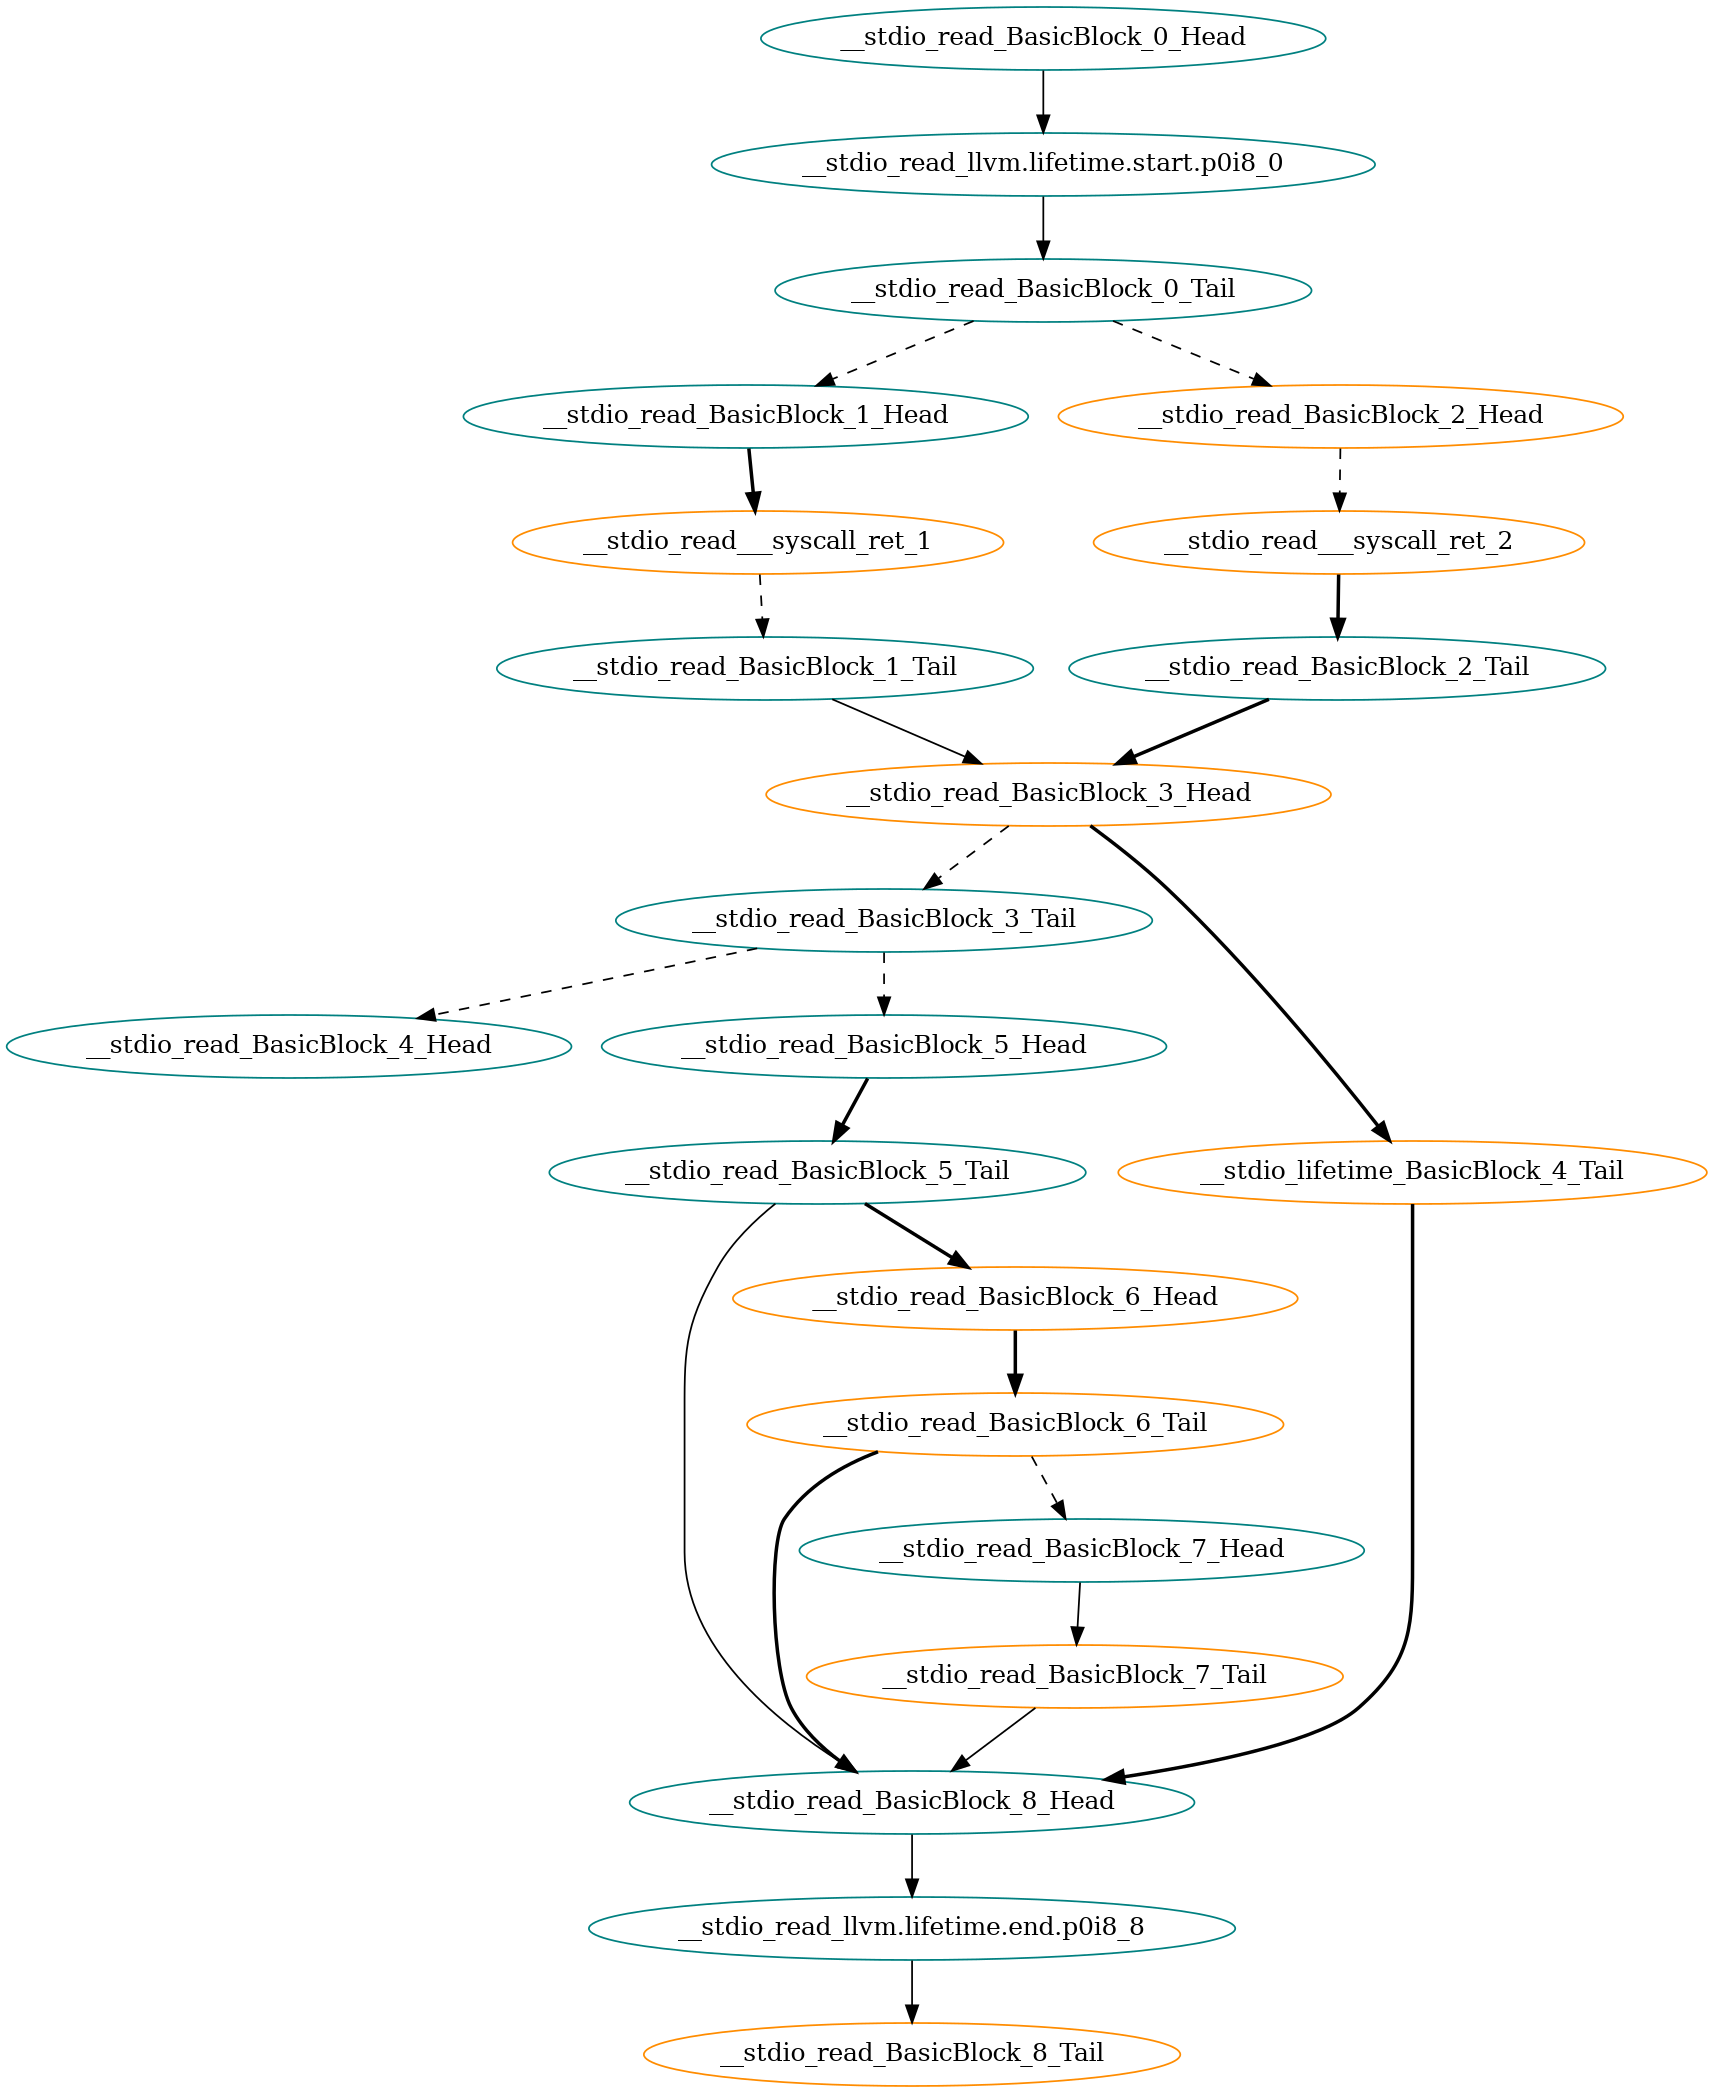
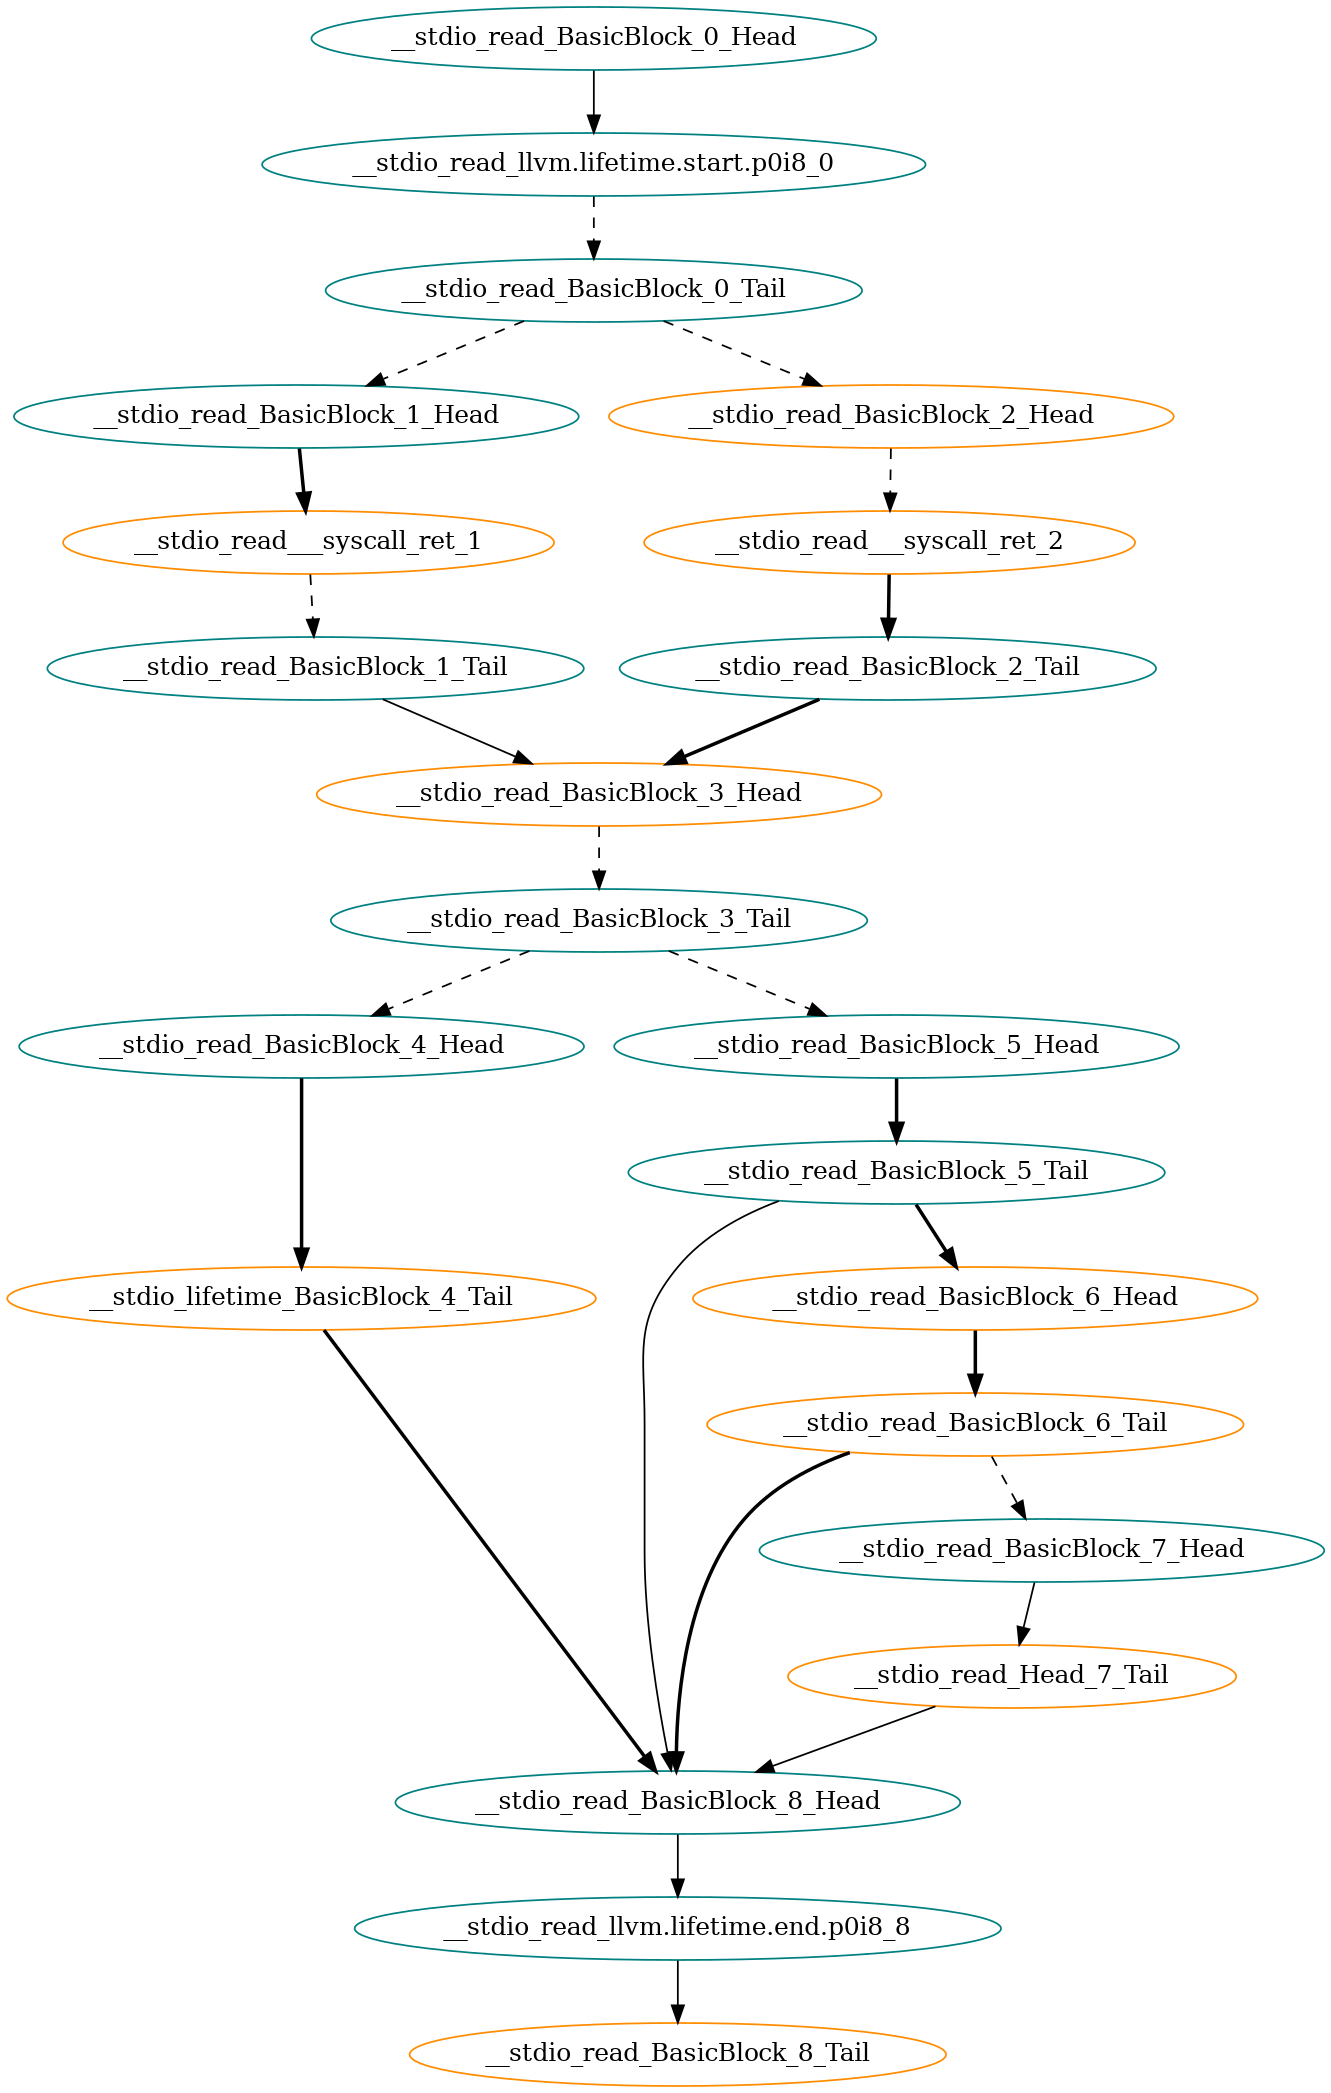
(1043, 219) -> (594, 219)
(1243, 967) -> (302, 1164)
(1075, 1676) -> (1012, 1676)
